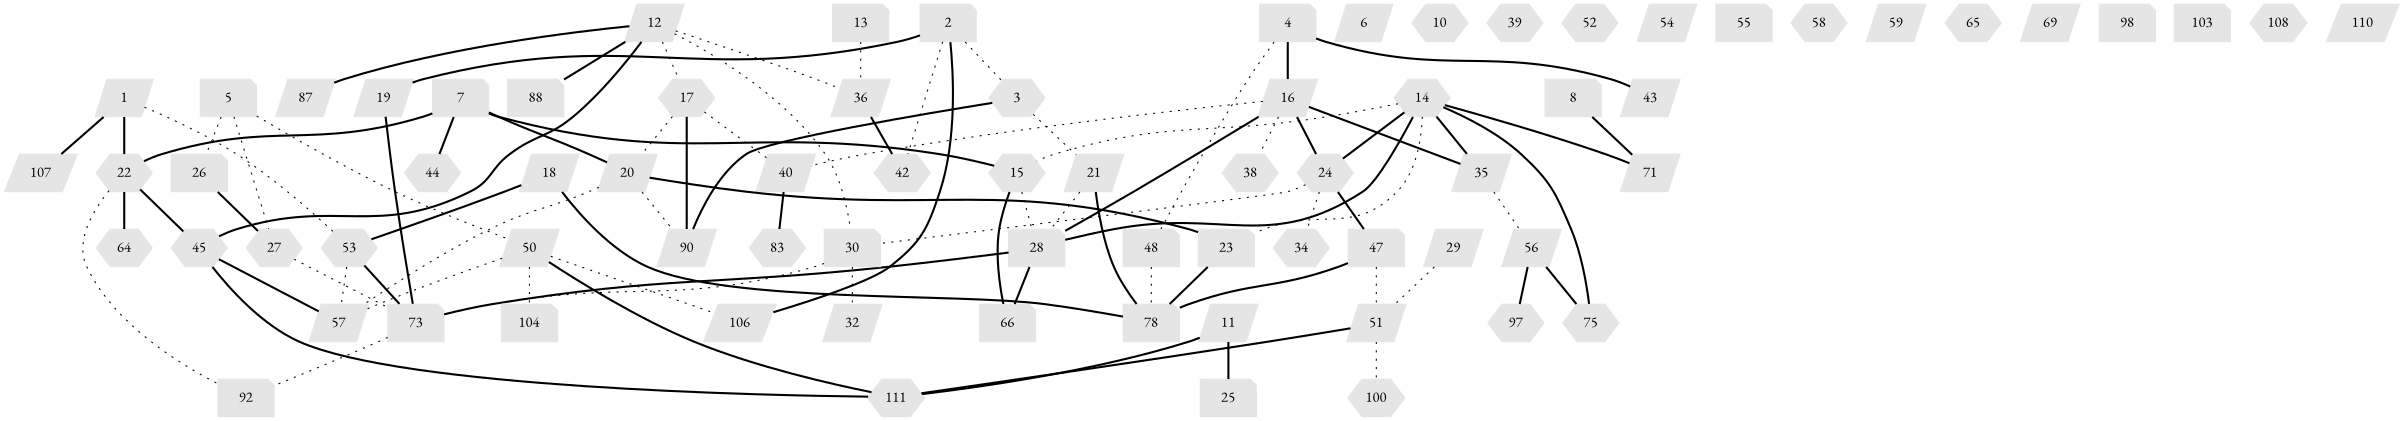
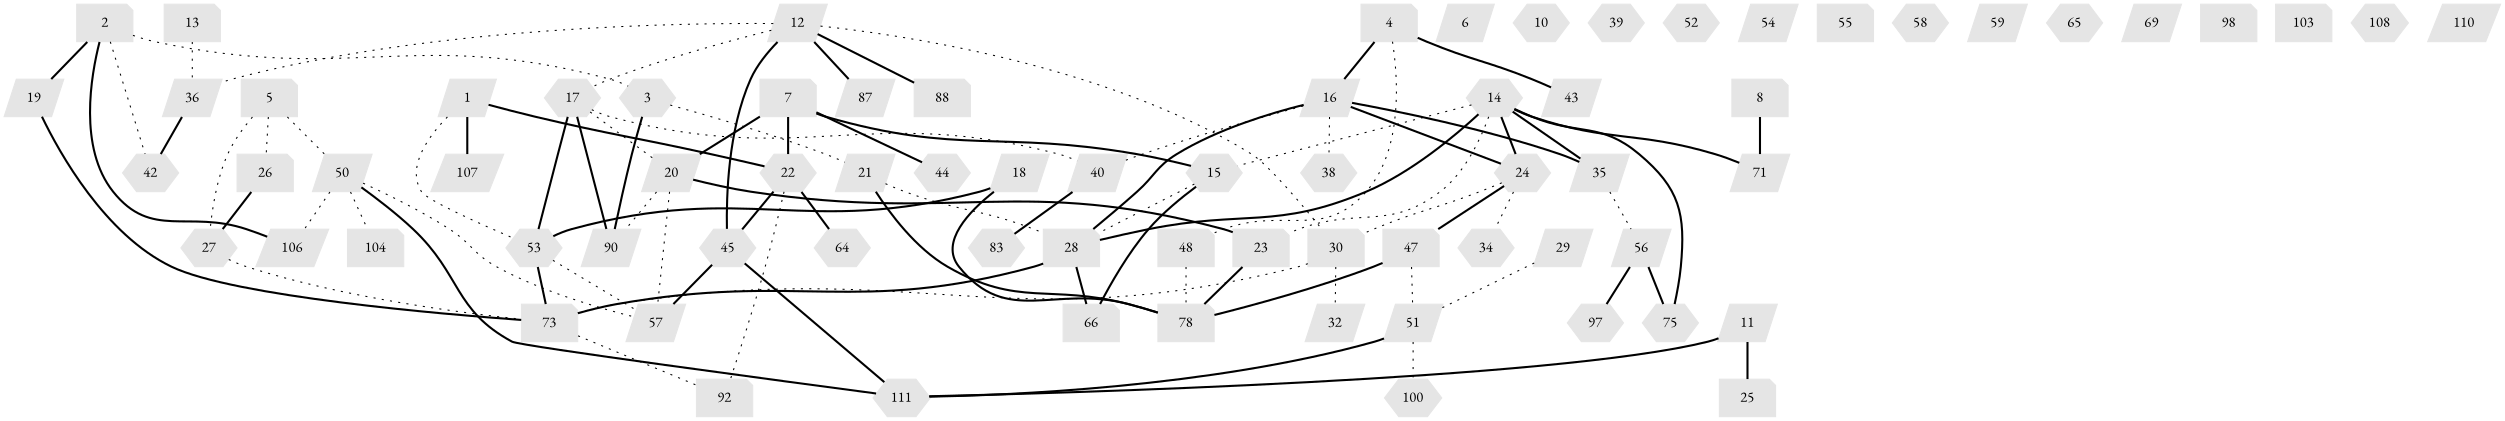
none -> (553, 173)
